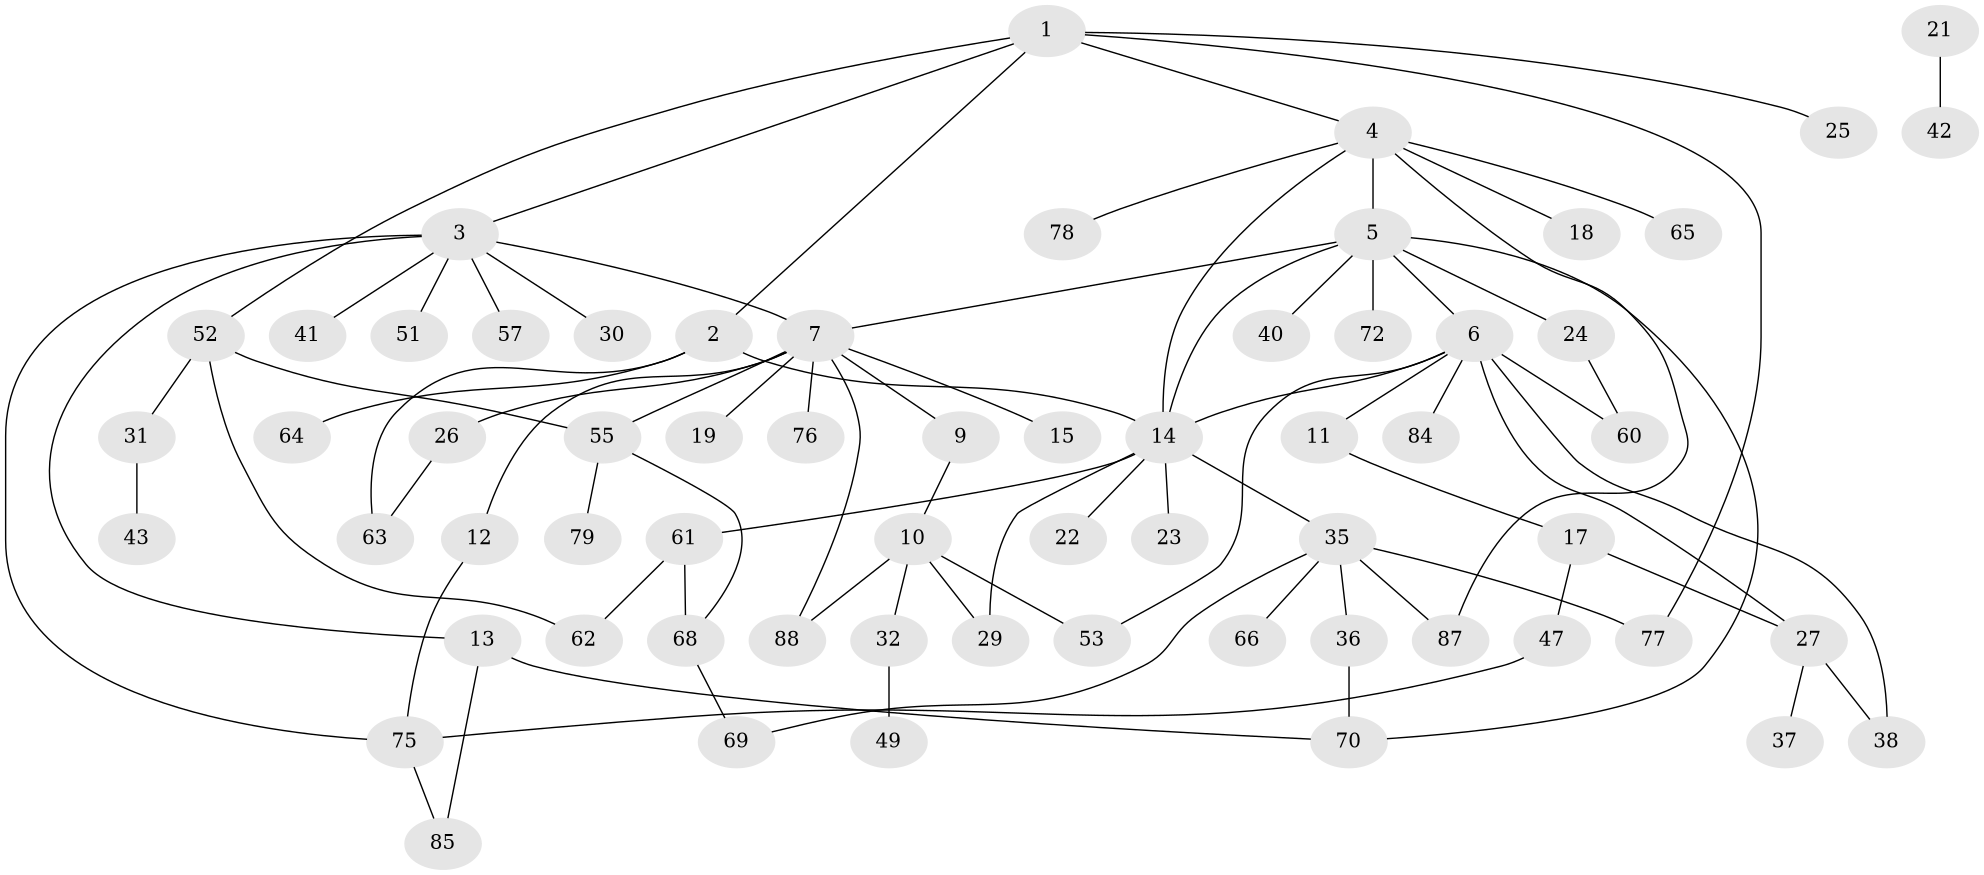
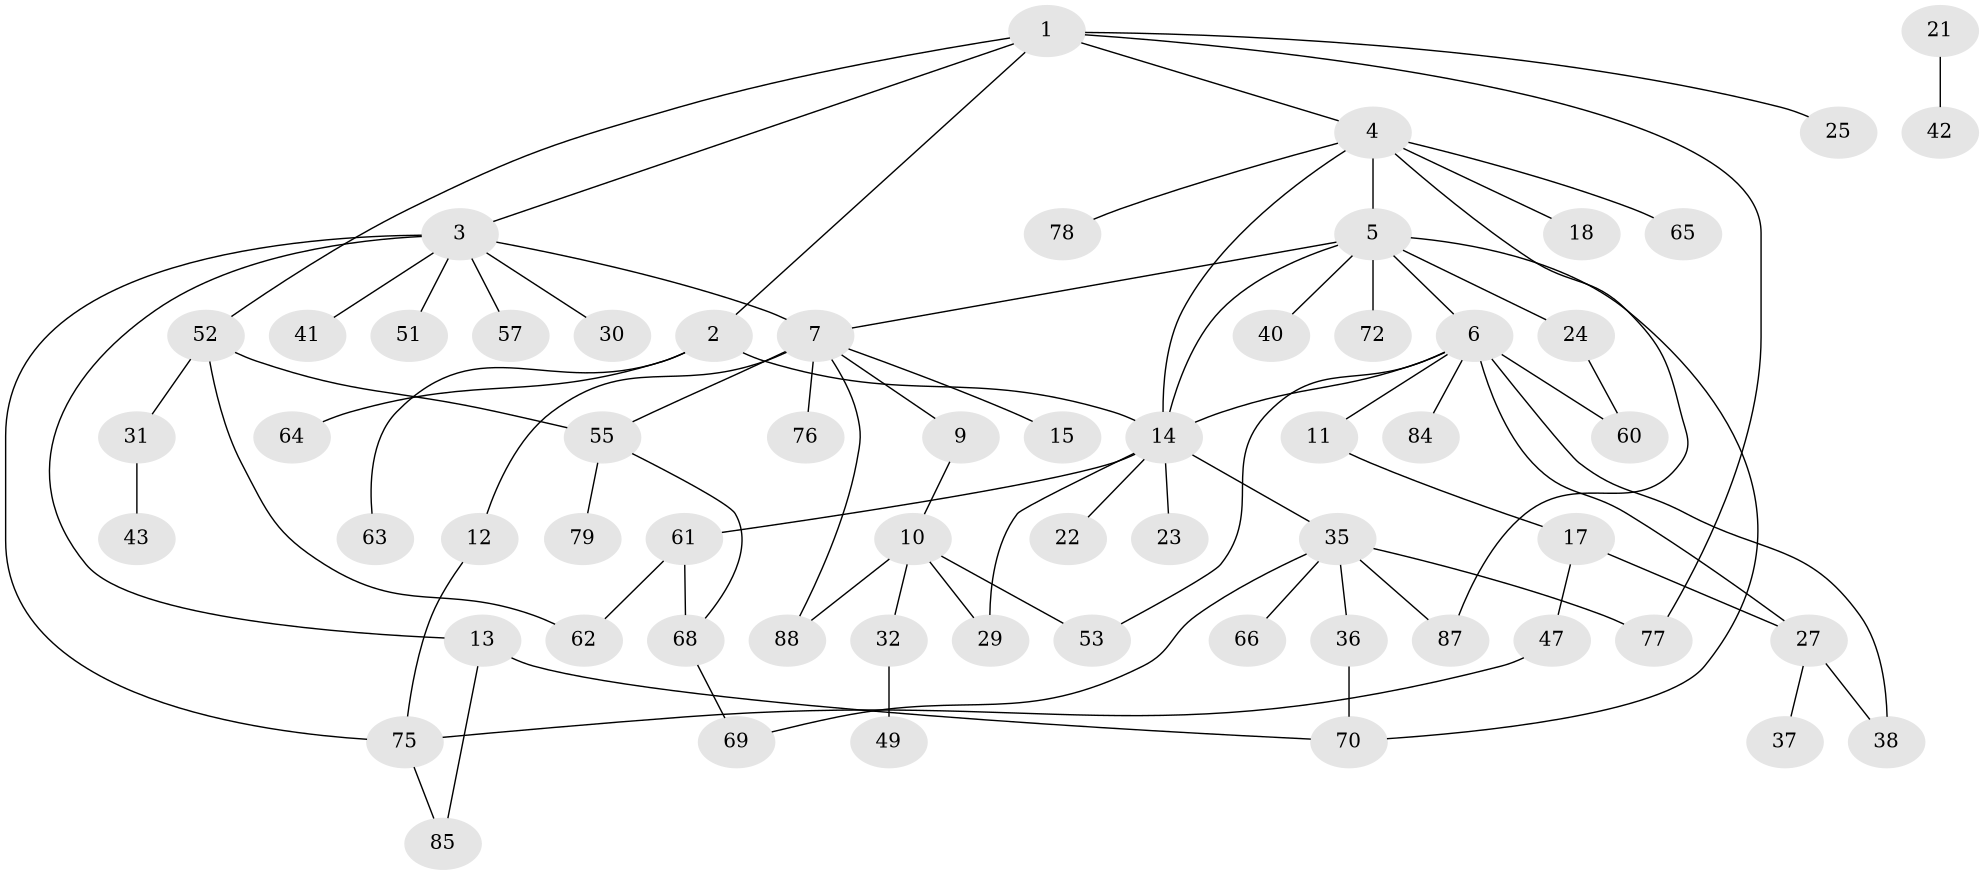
(447, 437) -> none
(704, 437) -> none
